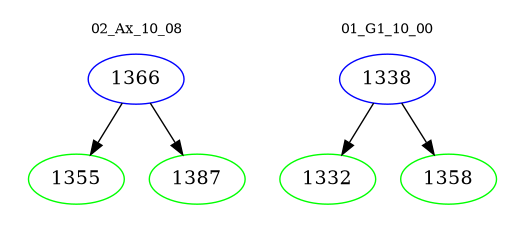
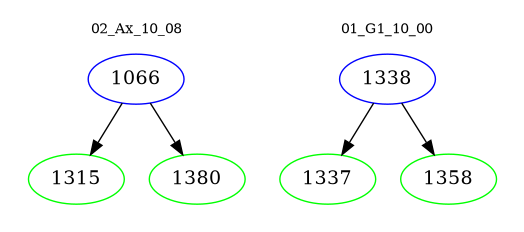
(136, 79) -> (136, 79)
(76, 179) -> (76, 179)
(197, 179) -> (197, 179)
(328, 179) -> (328, 179)
